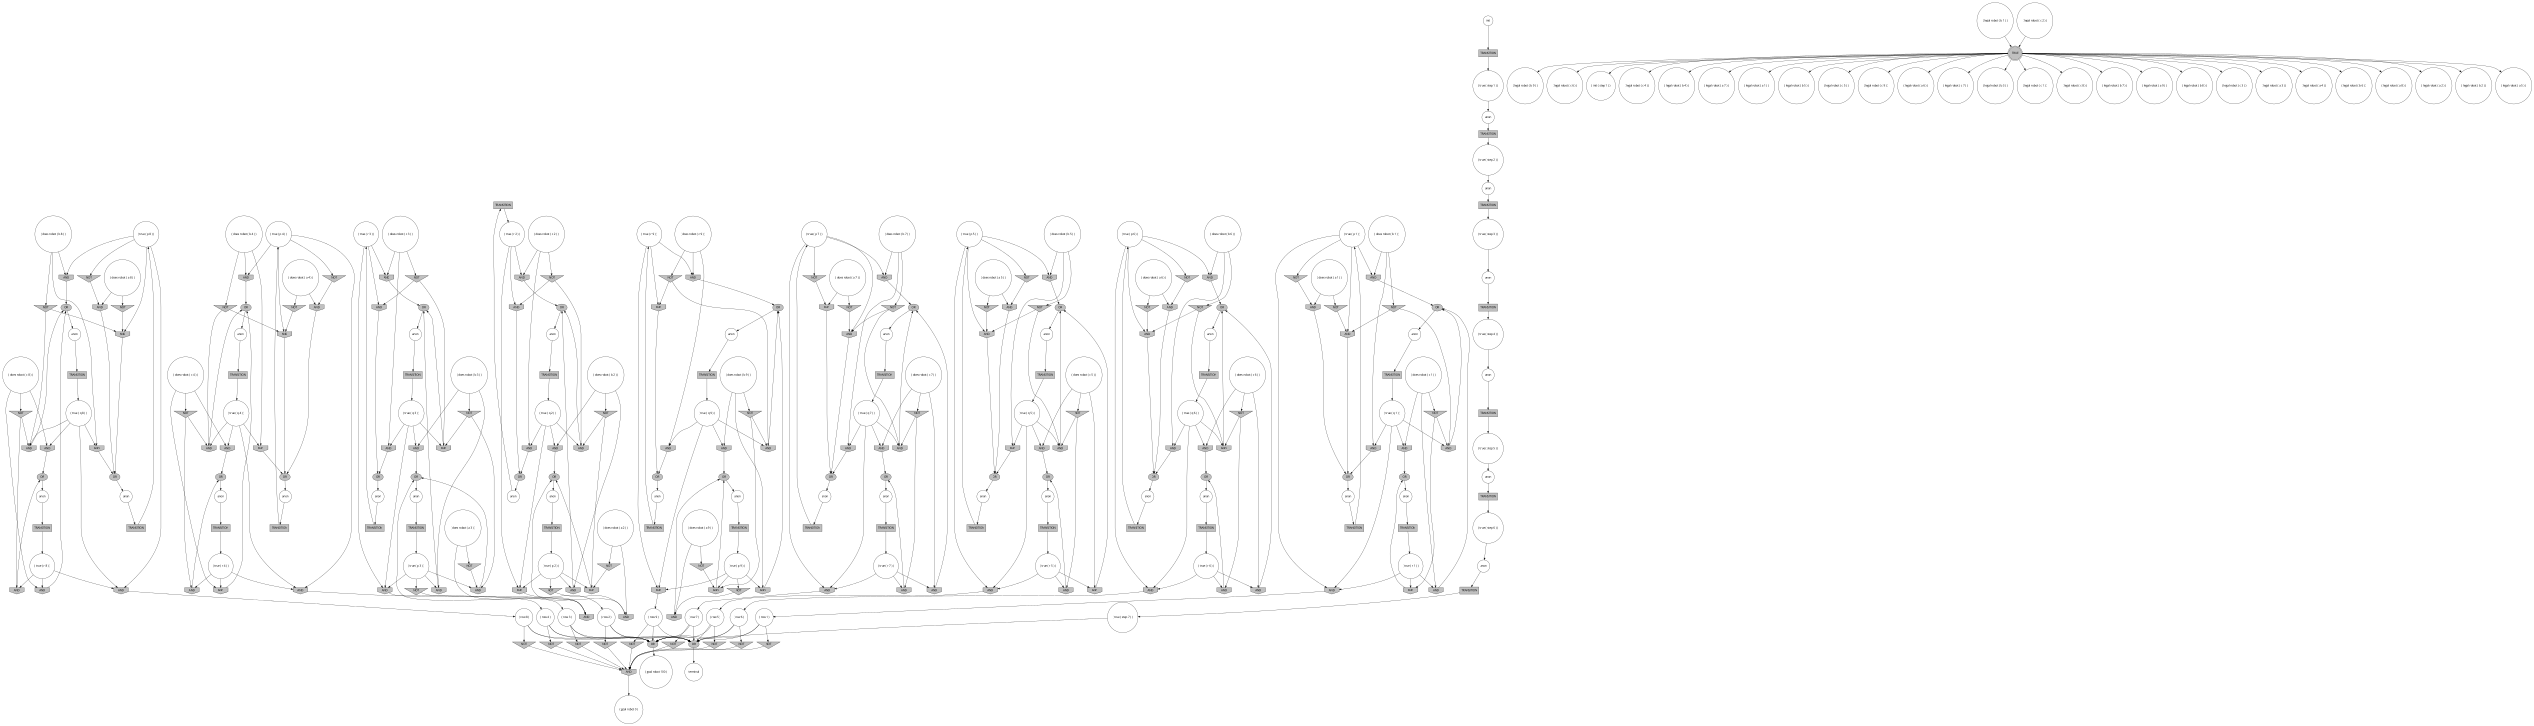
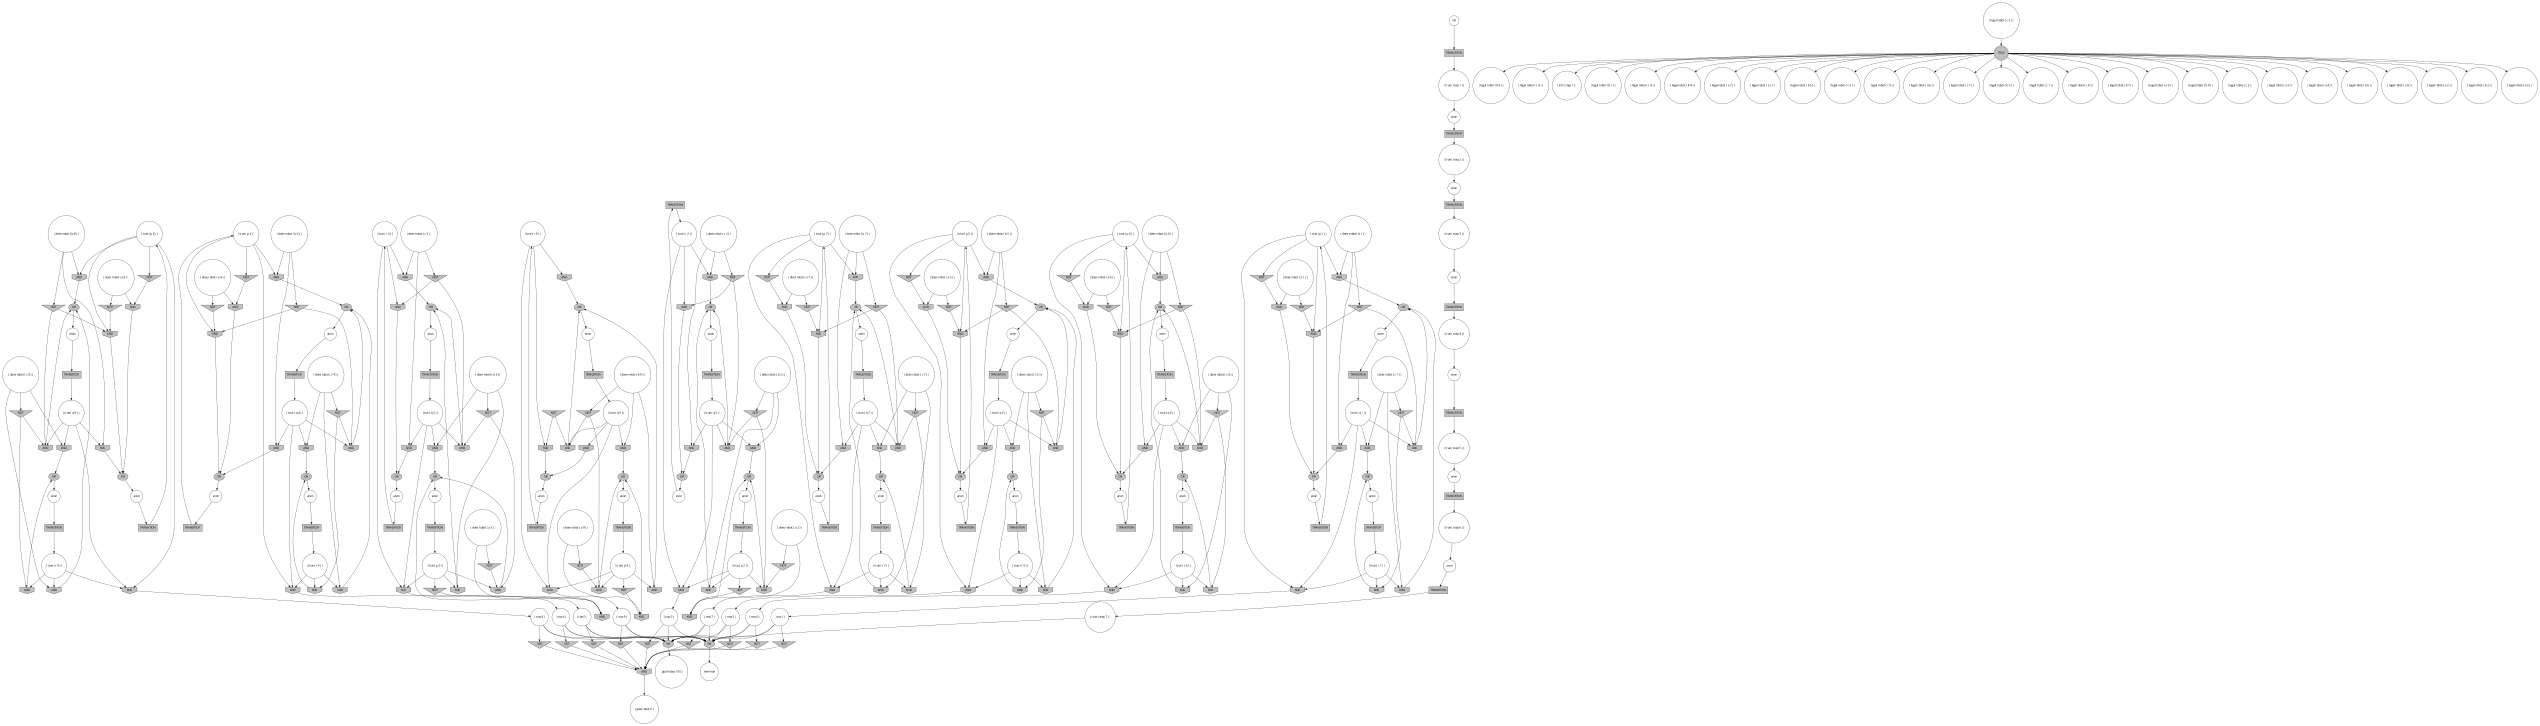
(2008, 41) -> (1805, 55)
(693, 234) -> none
